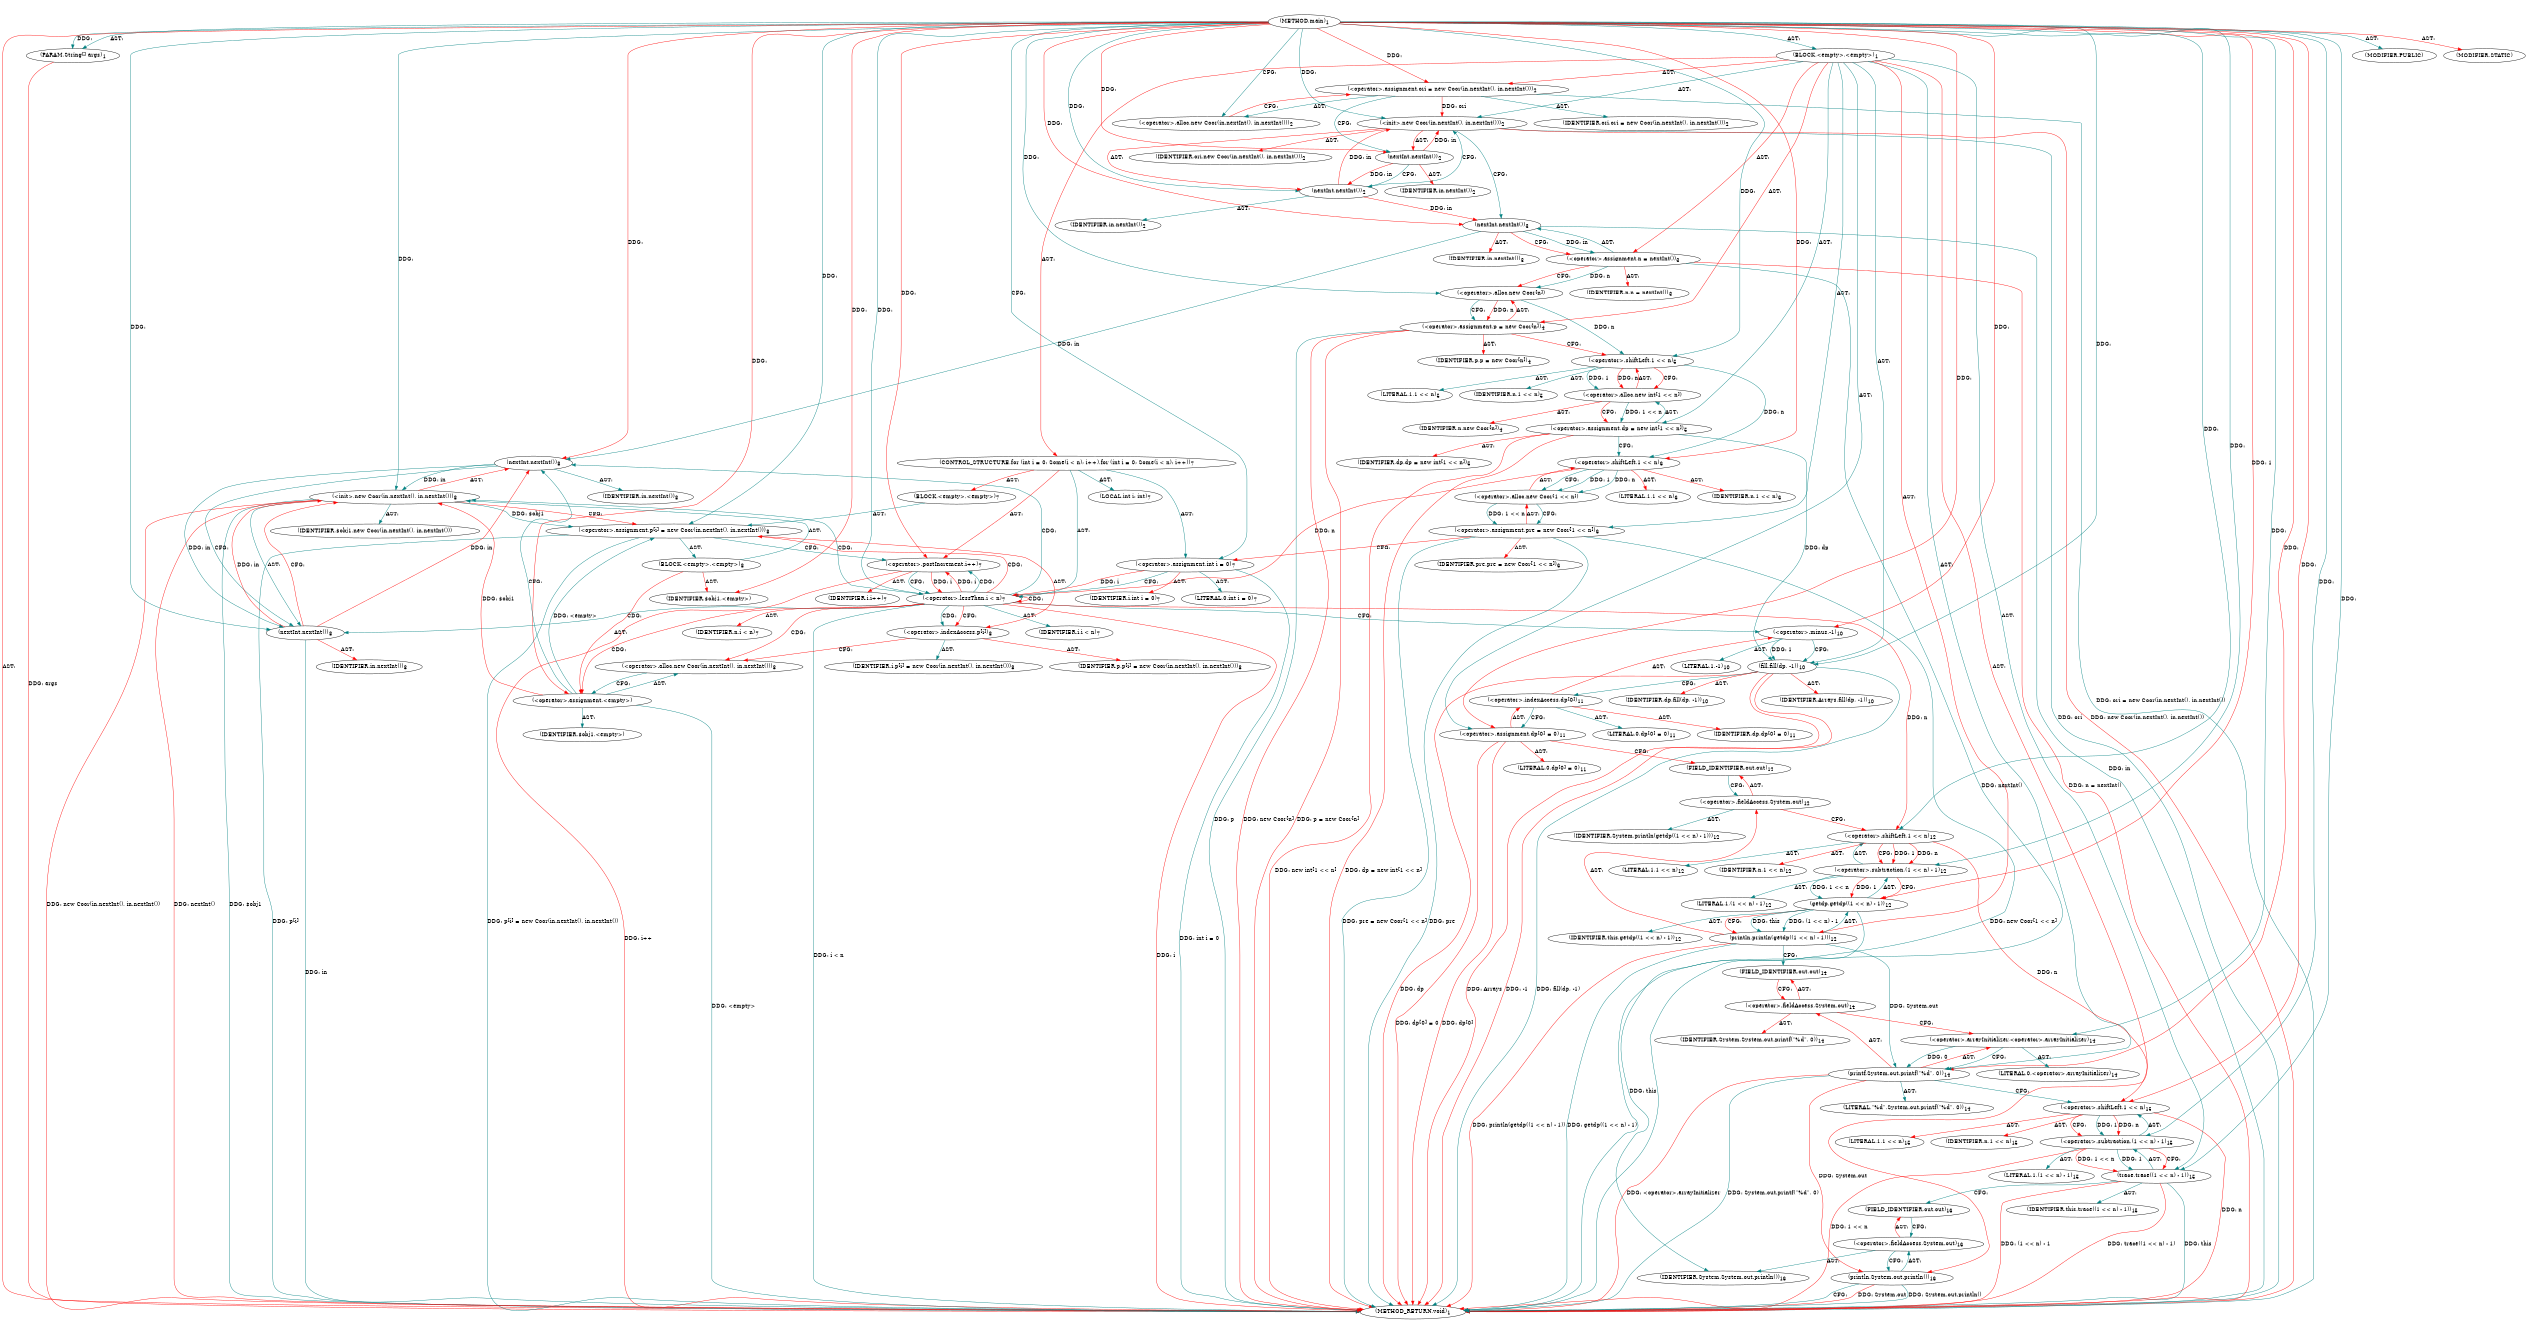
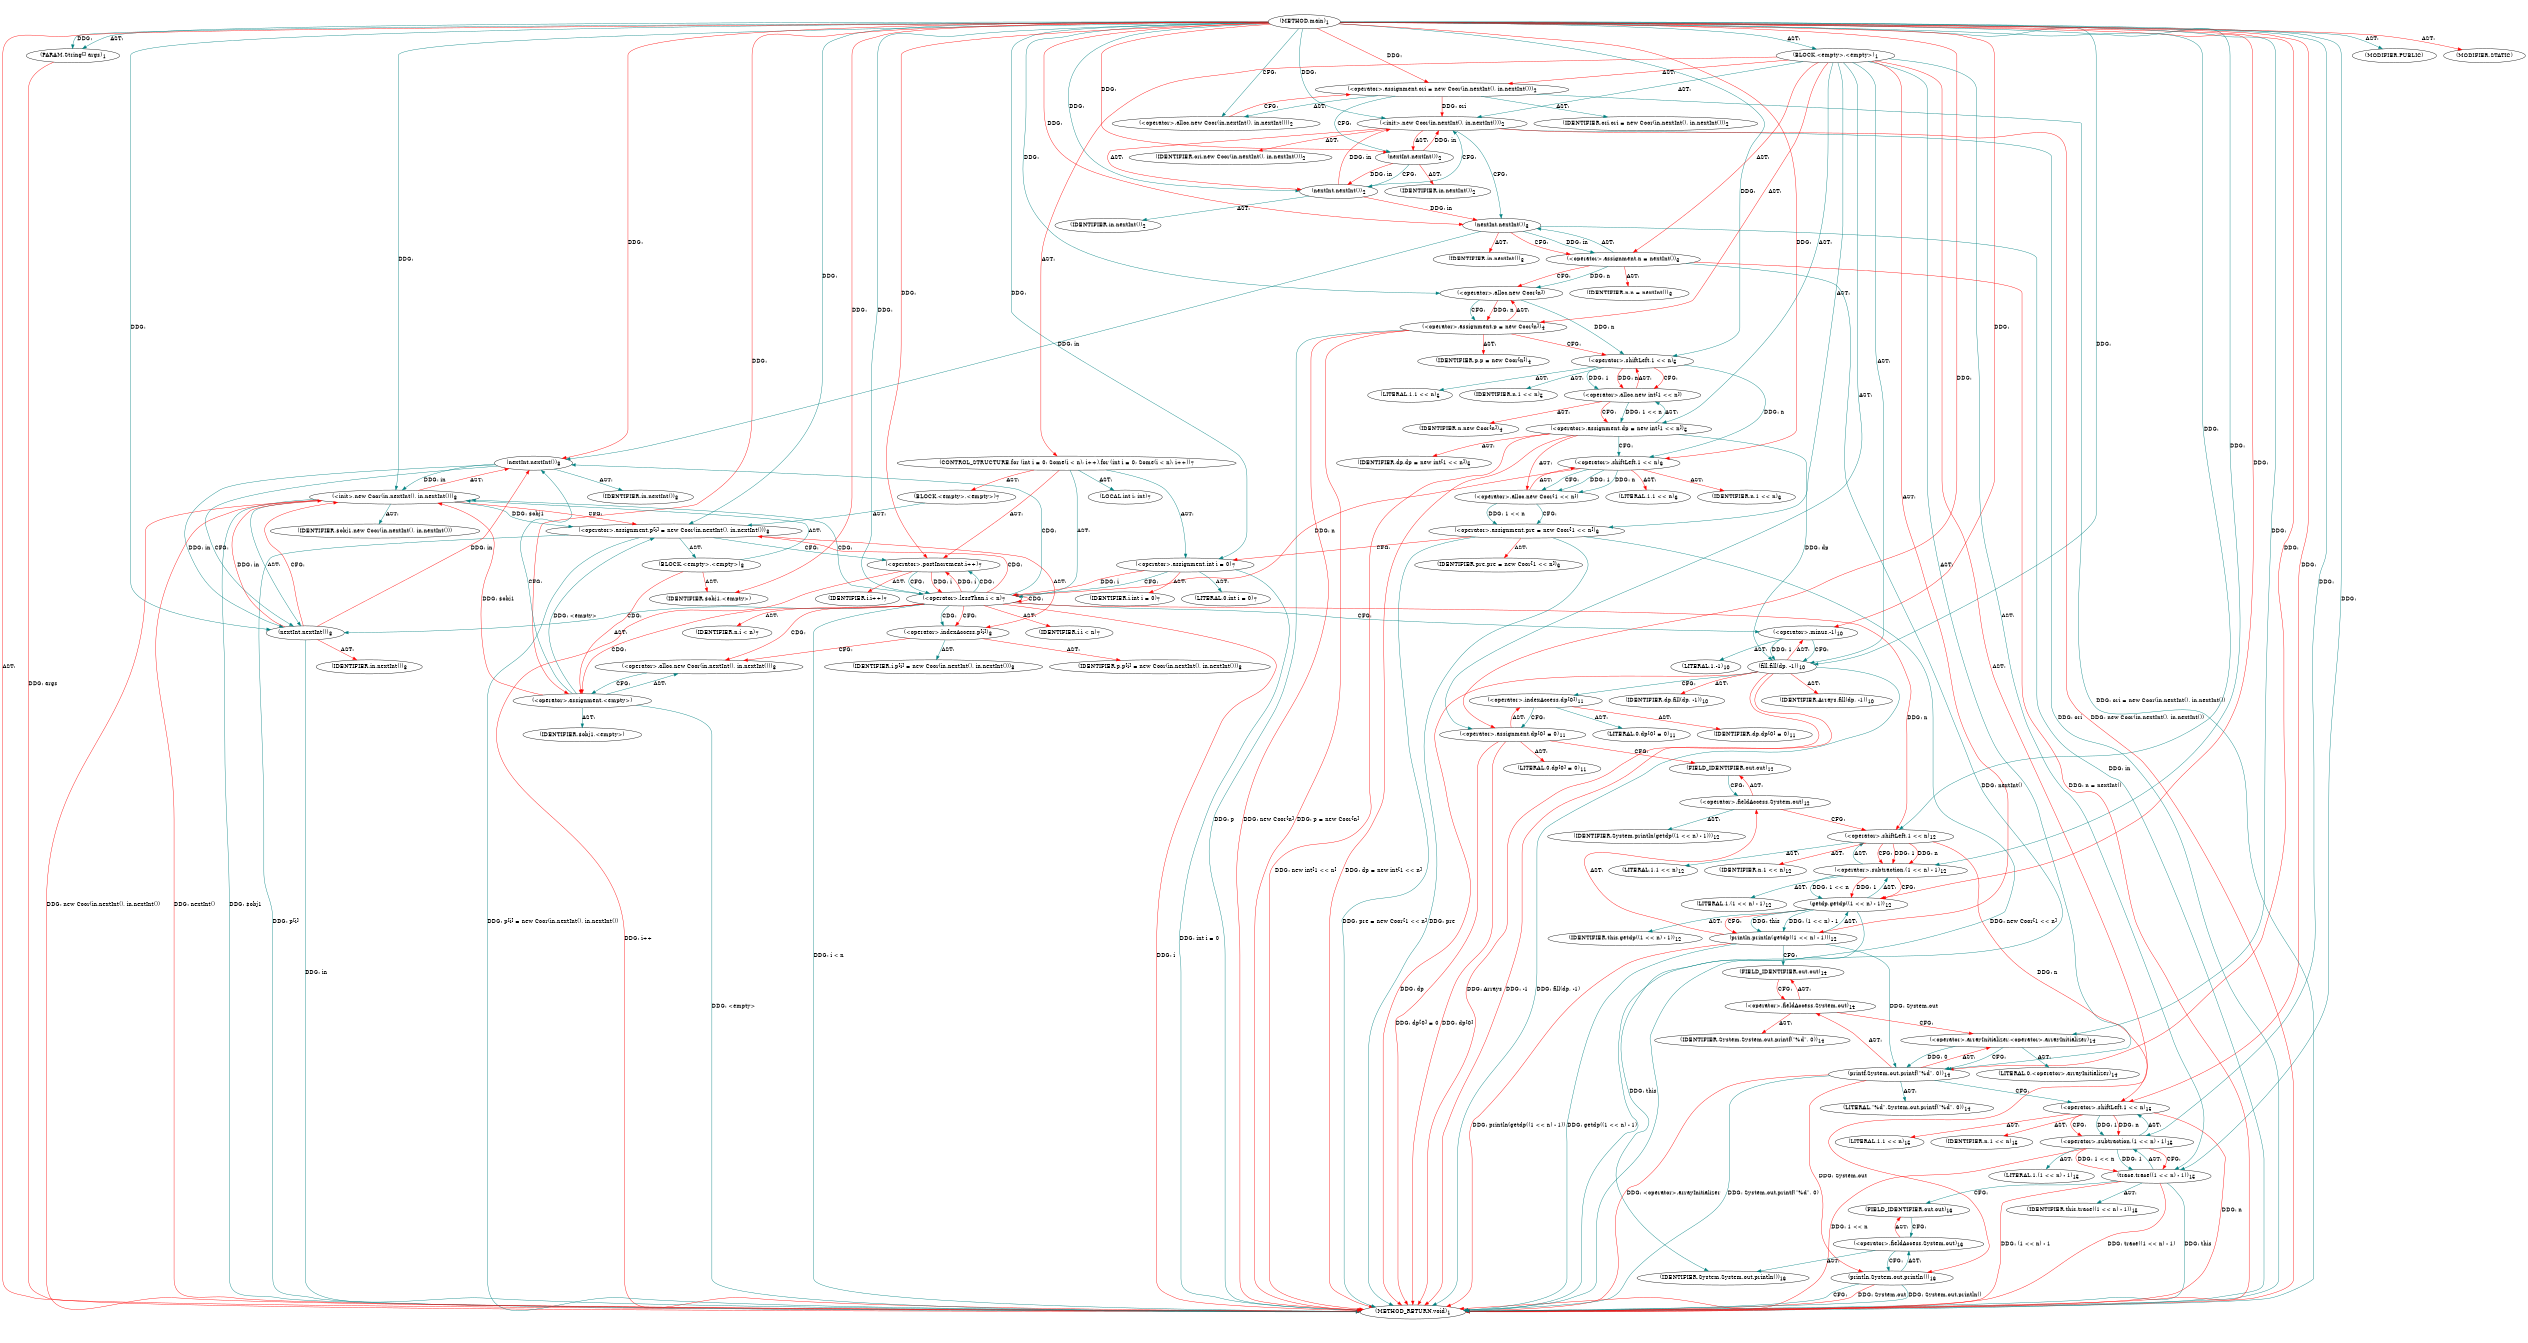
(1020, 293) -> (1020, 293)
(2262, 463) -> (2262, 463)
(1527, 516) -> (1543, 452)
(1015, 615) -> (1015, 615)
(1658, 659) -> (1794, 652)
